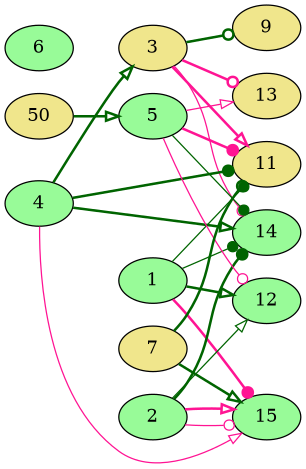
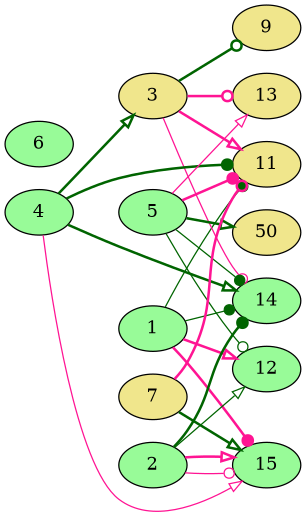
(86, 116) -> (199, 221)
(197, 209) -> (200, 290)
(207, 269) -> (211, 271)
(209, 290) -> (204, 347)
